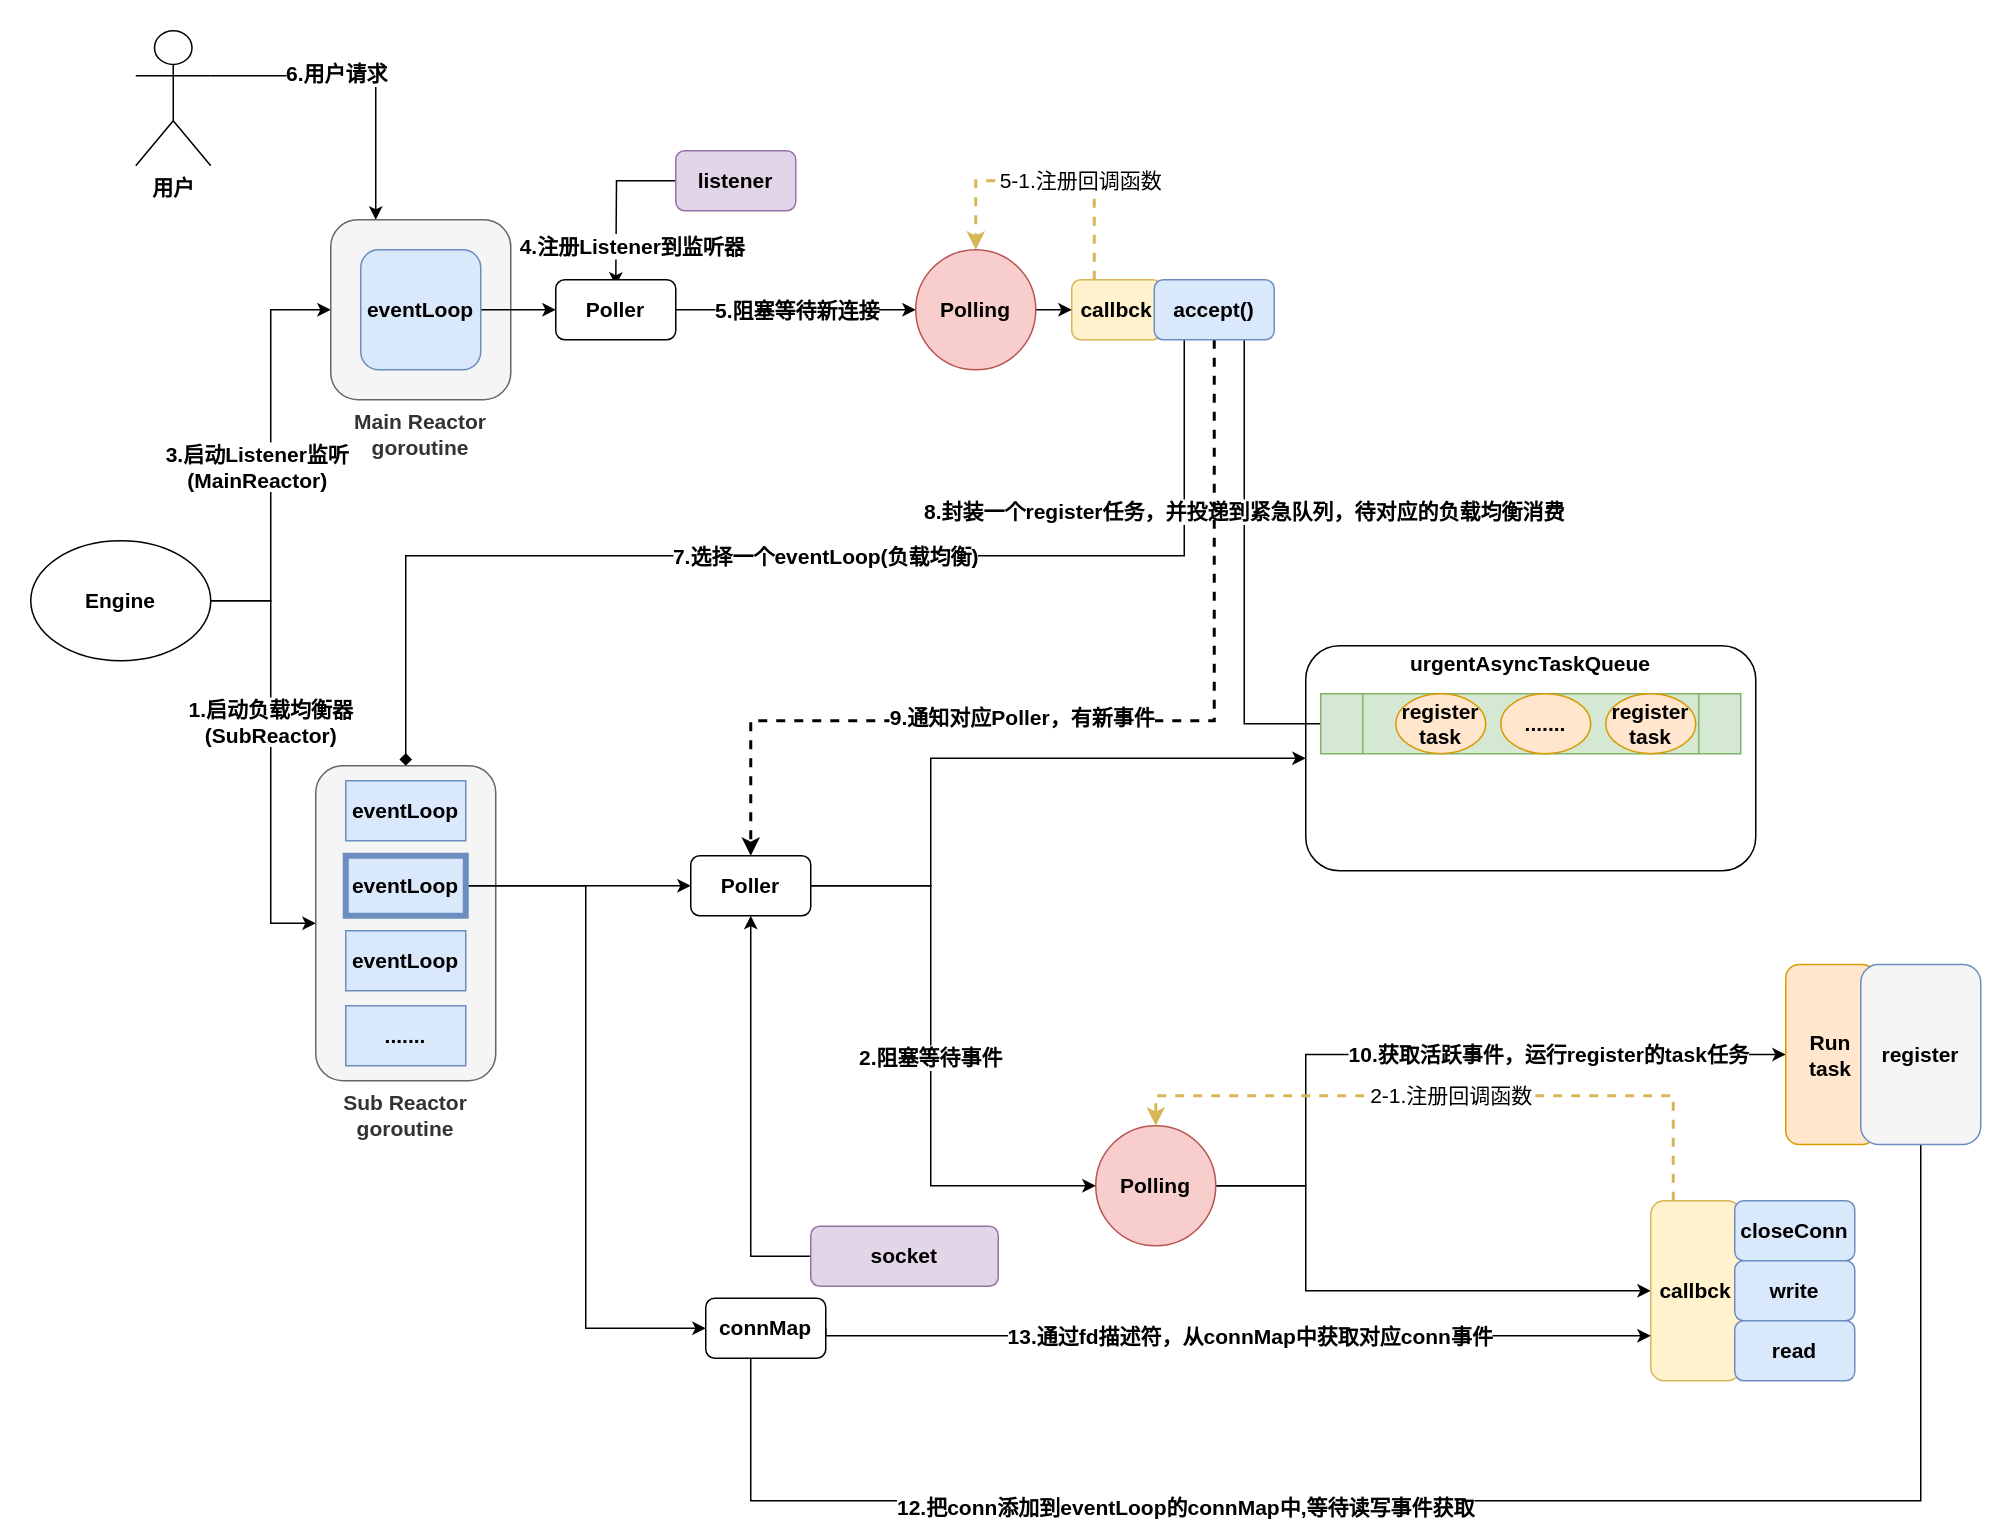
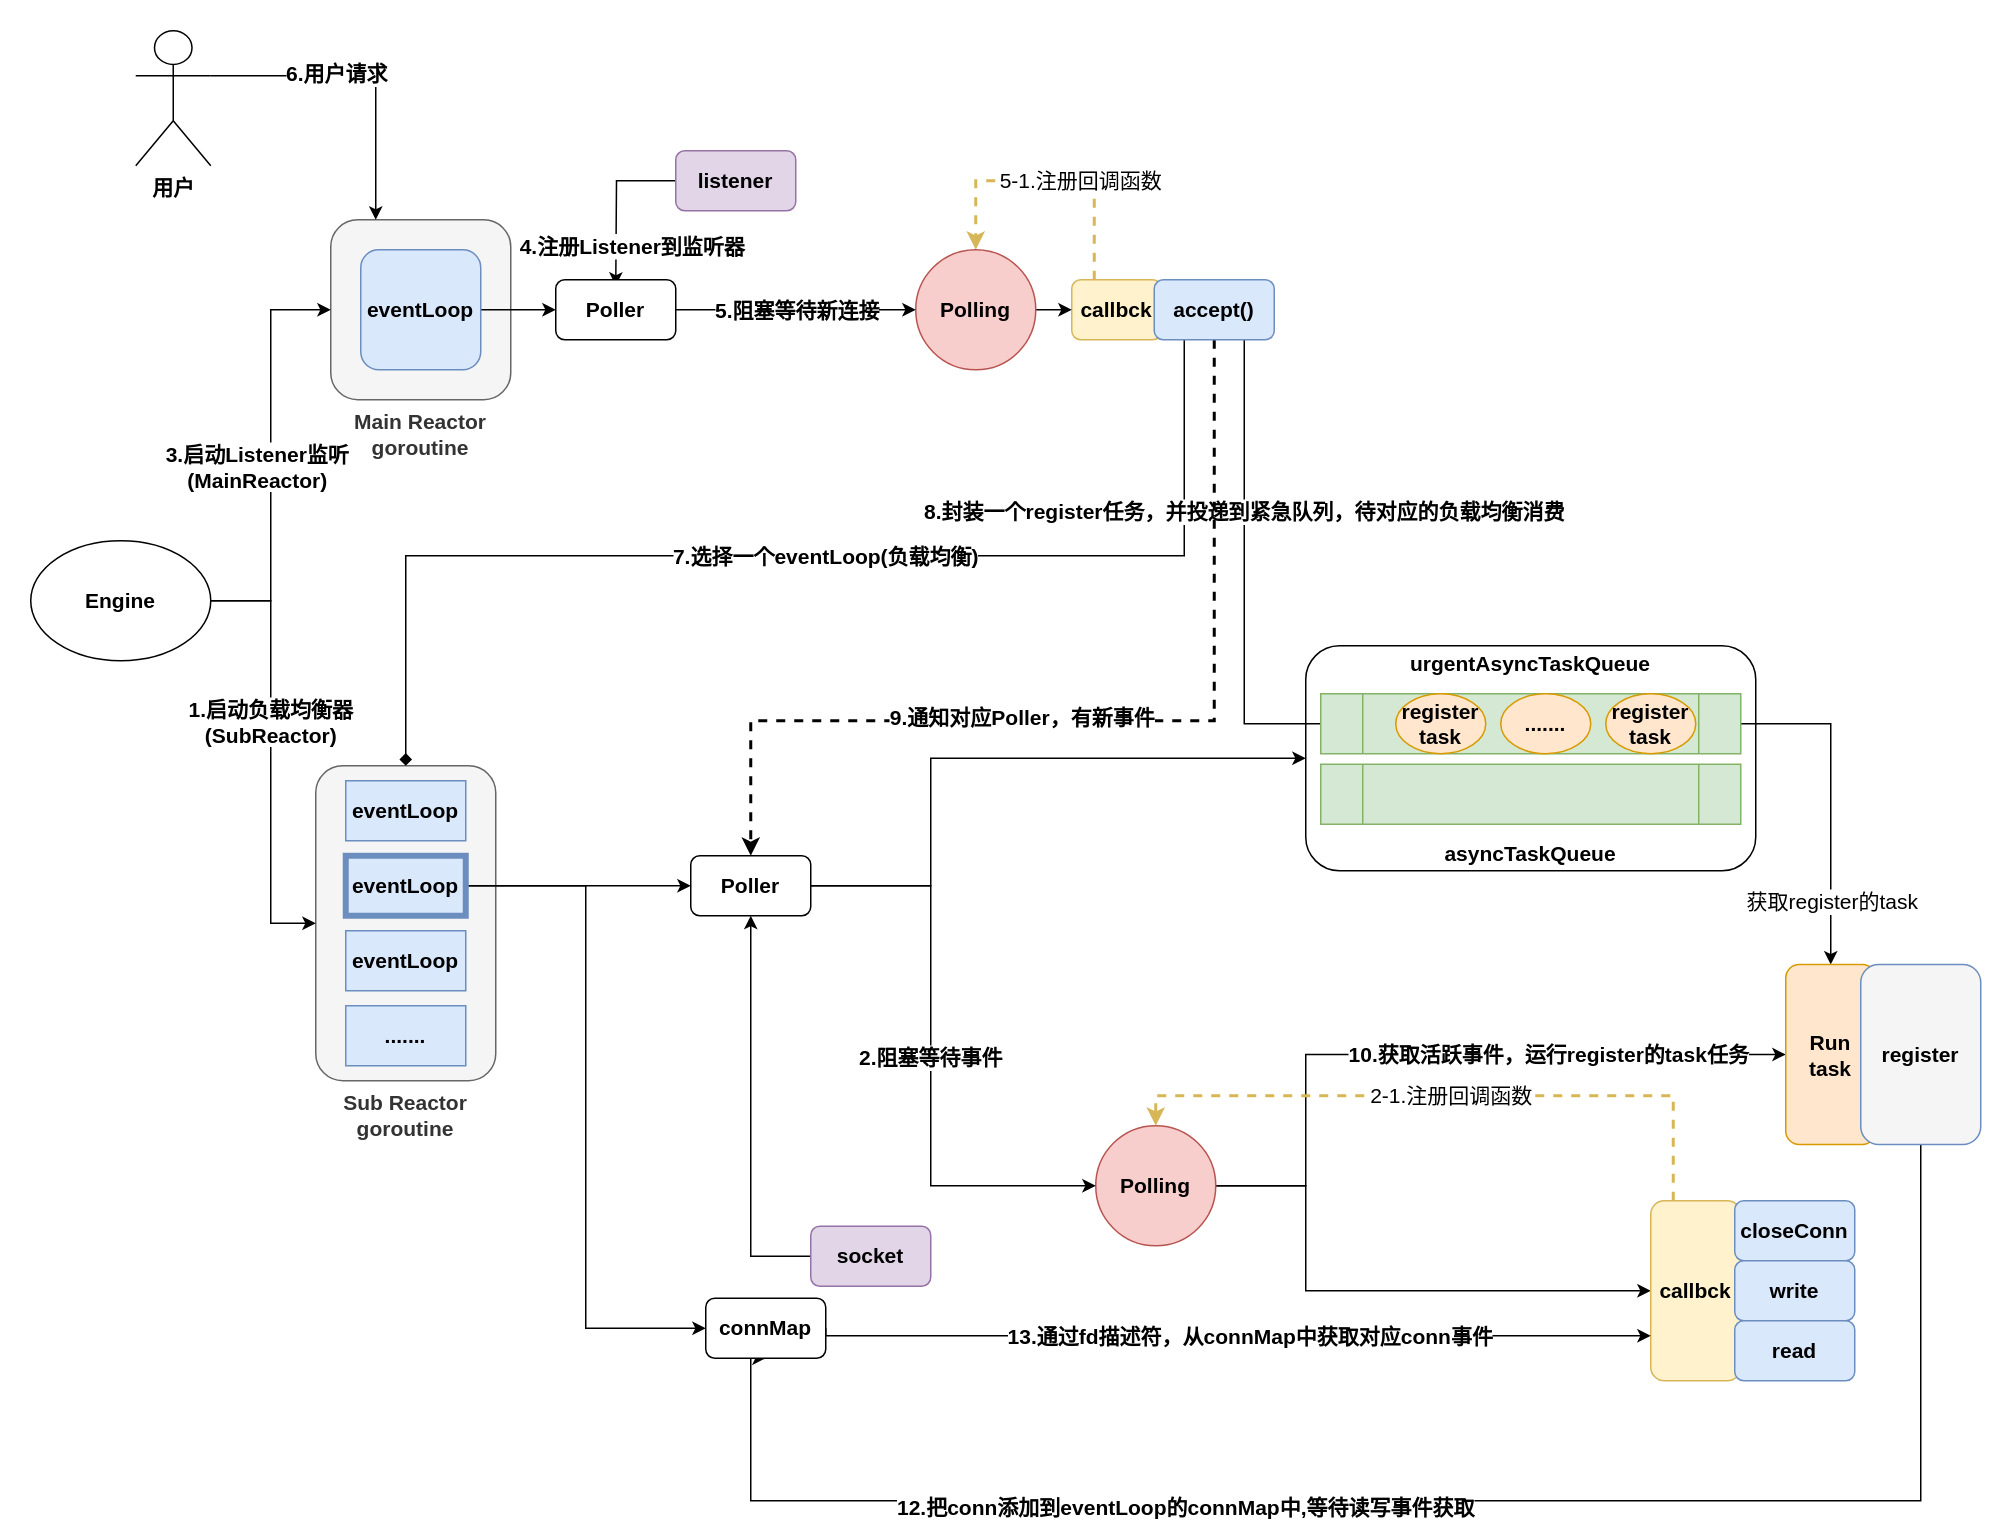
none -> (1531, 794)
none -> (1831, 794)
(905, 1256) -> (871, 1256)
(753, 1358) -> (751, 1360)
